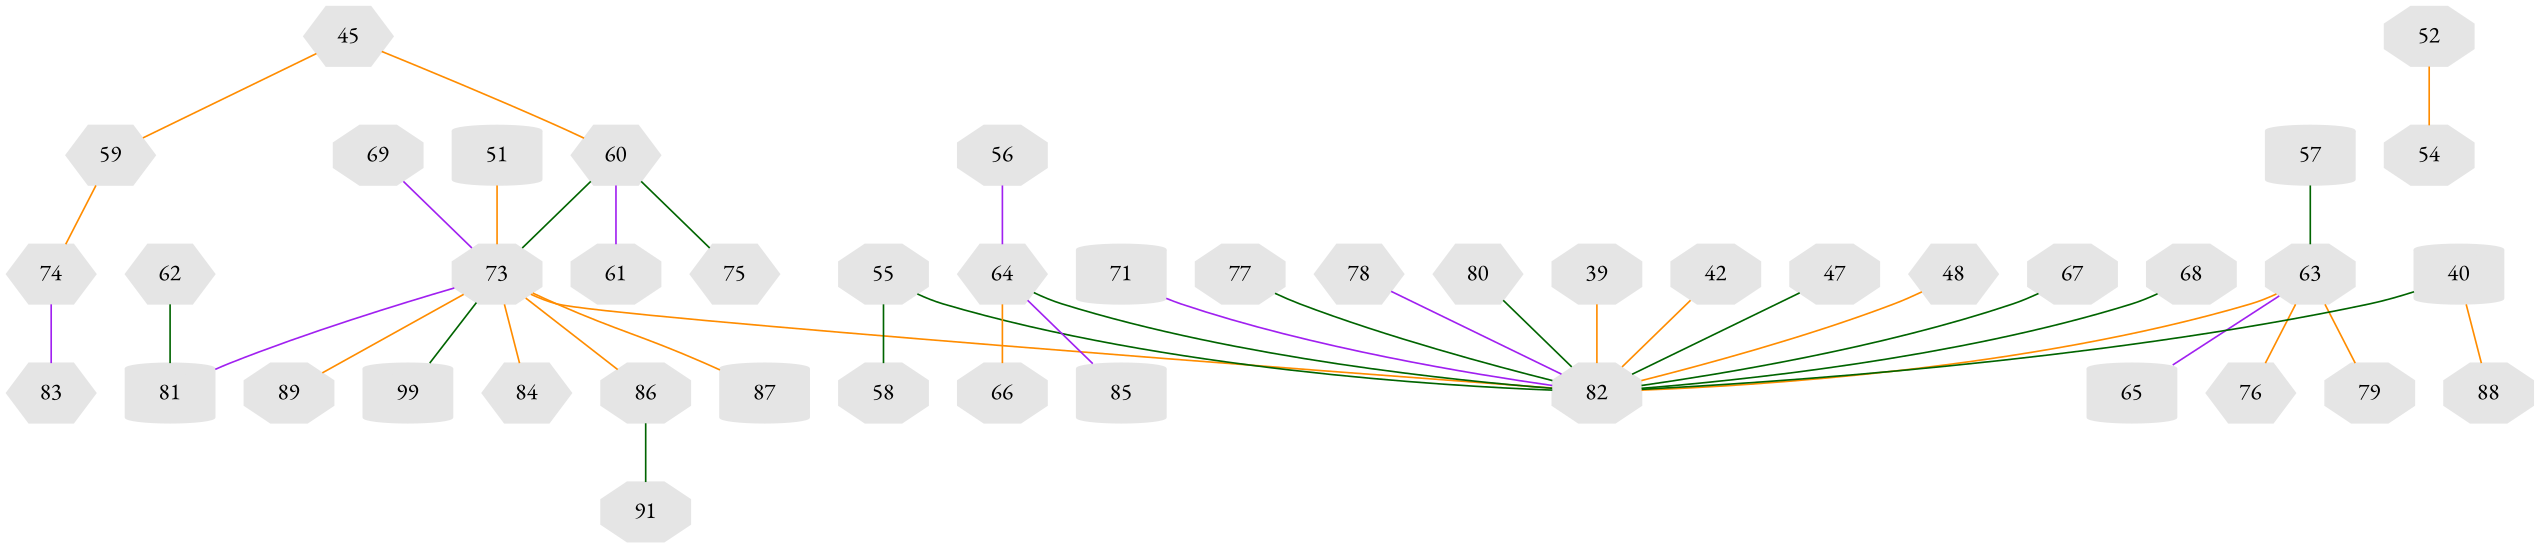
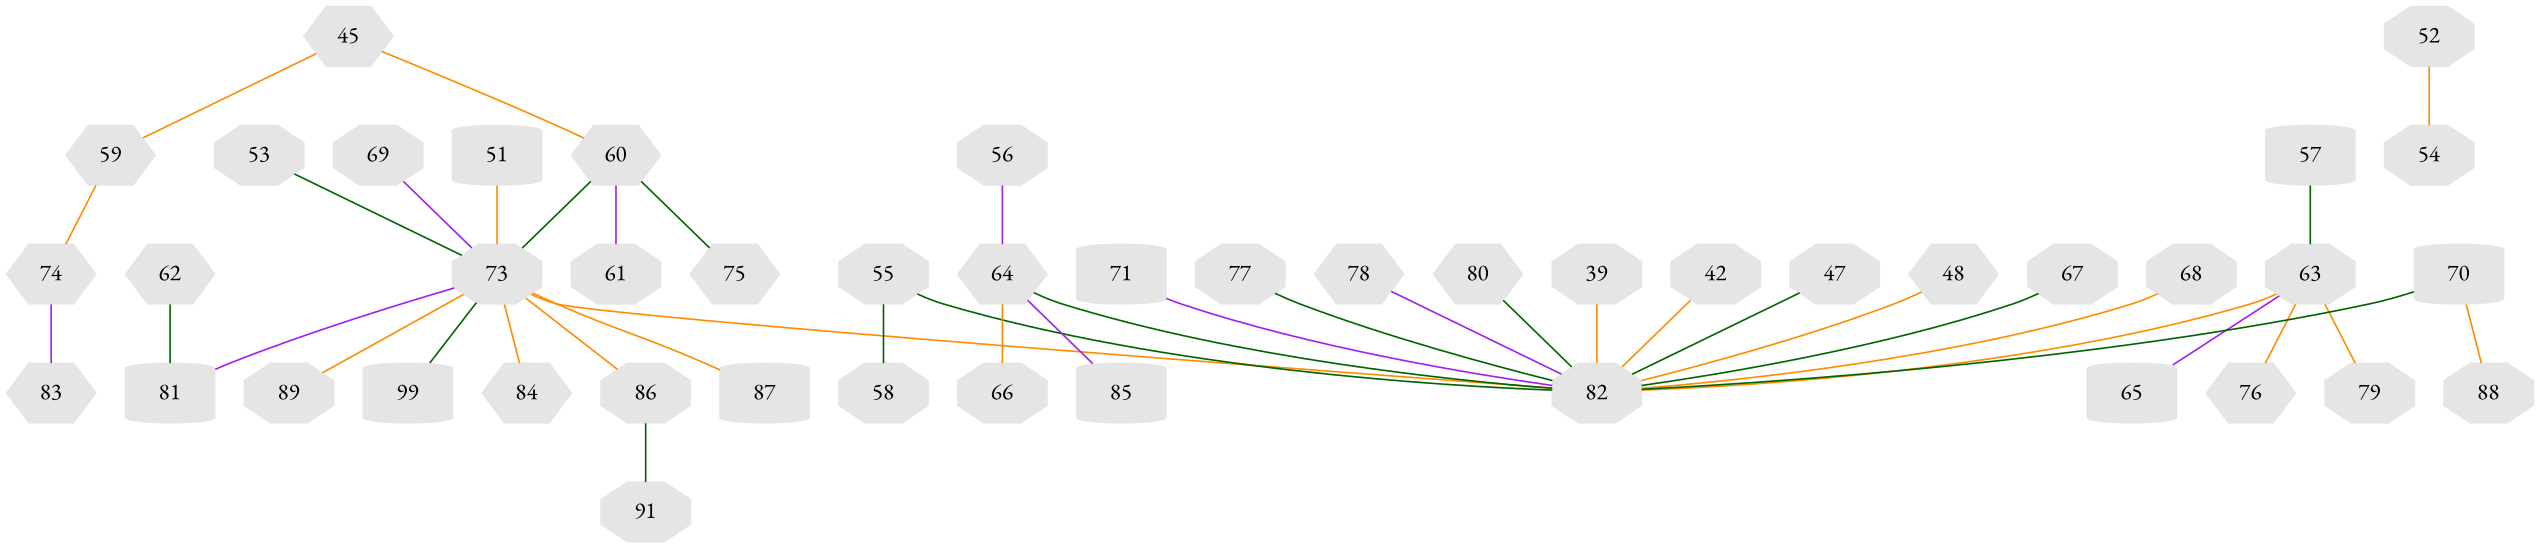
none -> (259, 155)
(2459, 274) -> (2459, 274)
(1903, 356) -> (1903, 356)
